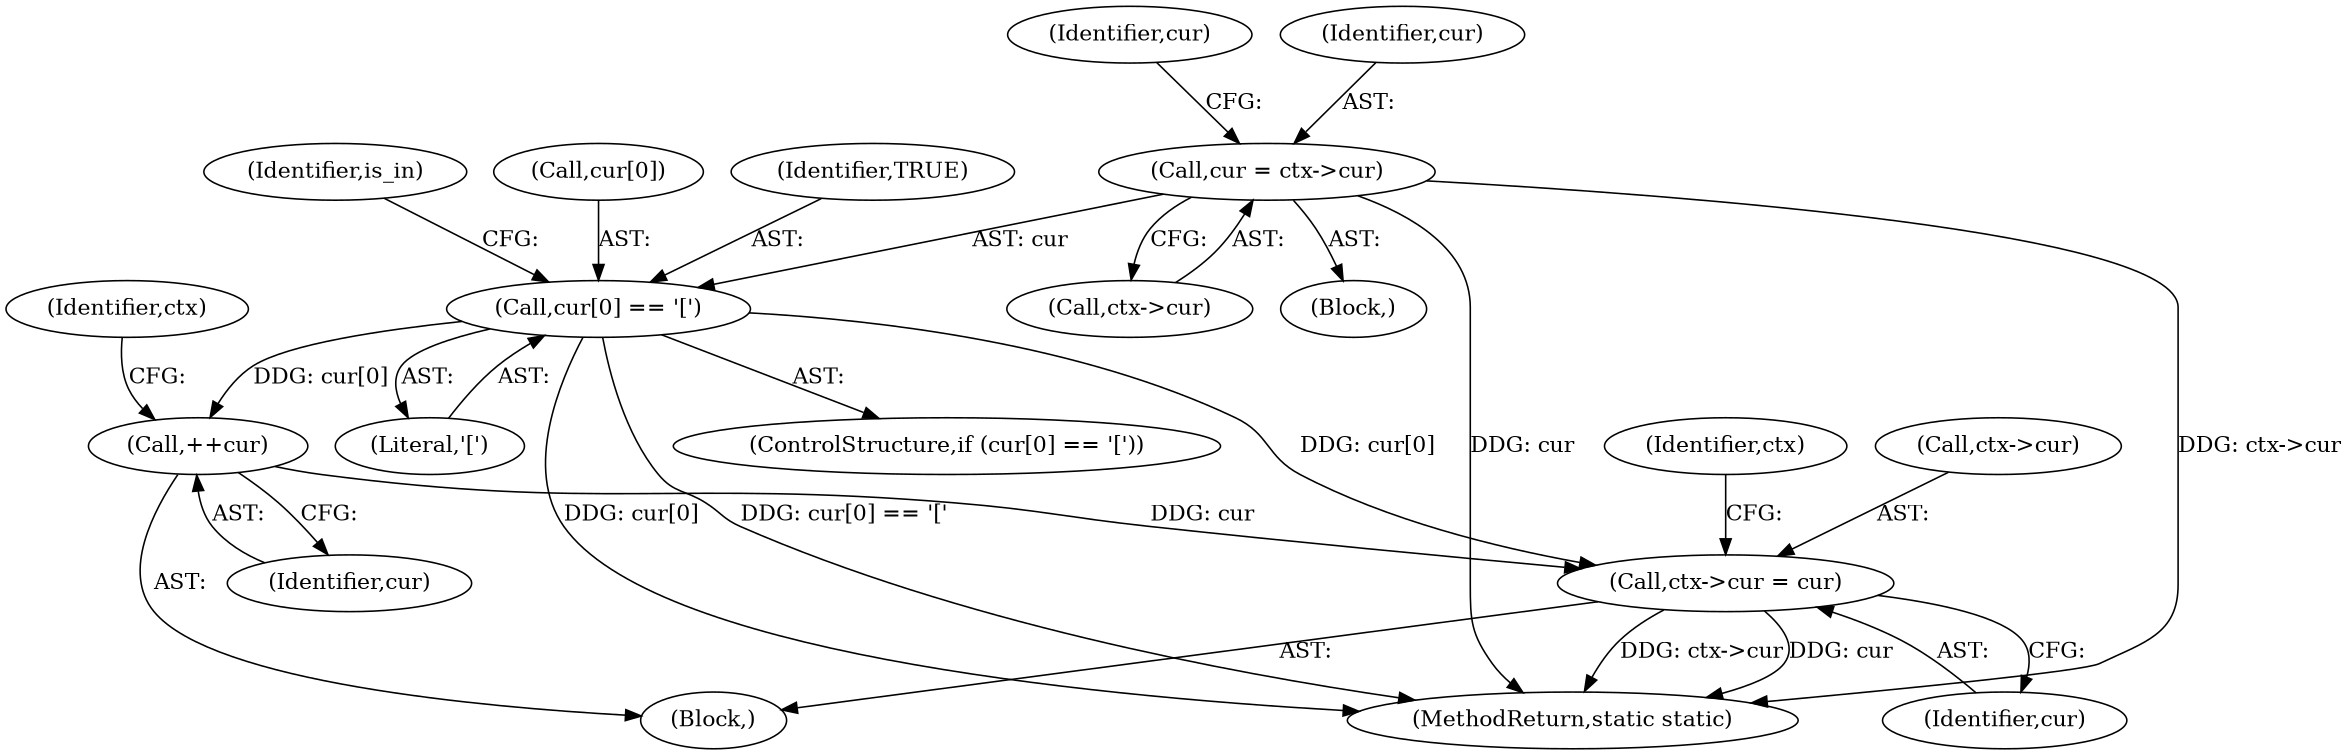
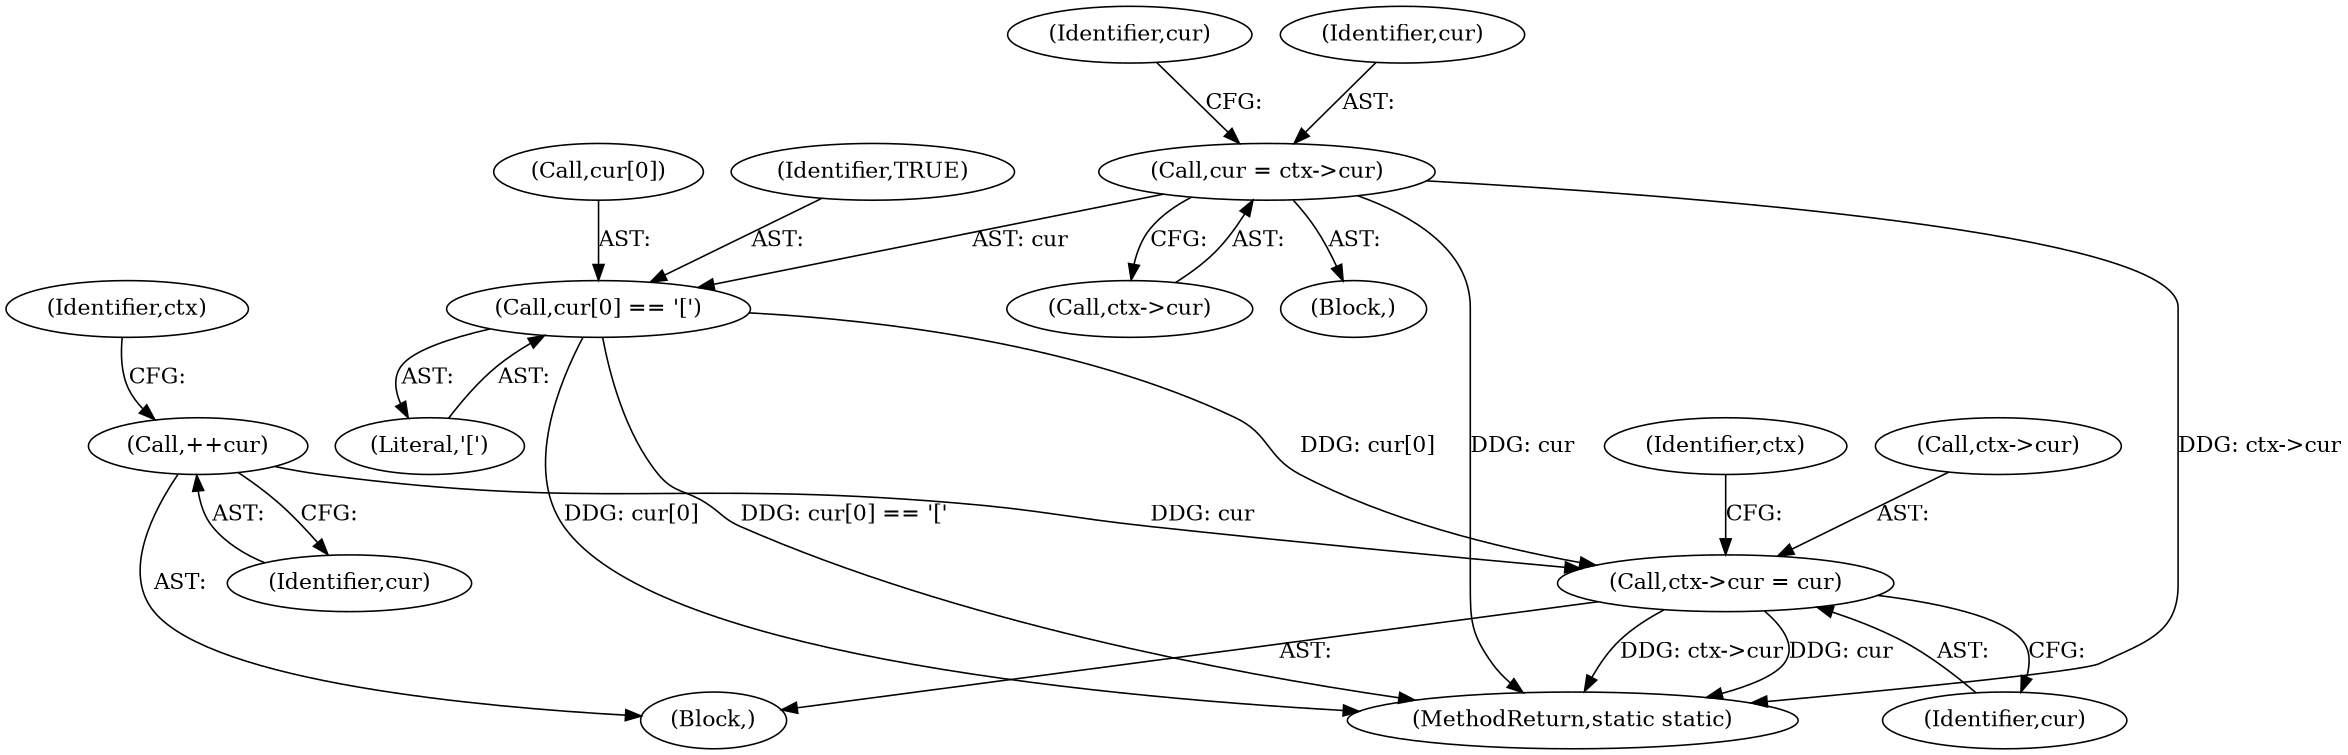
(335, 172) -> none
(330, 341) -> none
(947, 446) -> none
